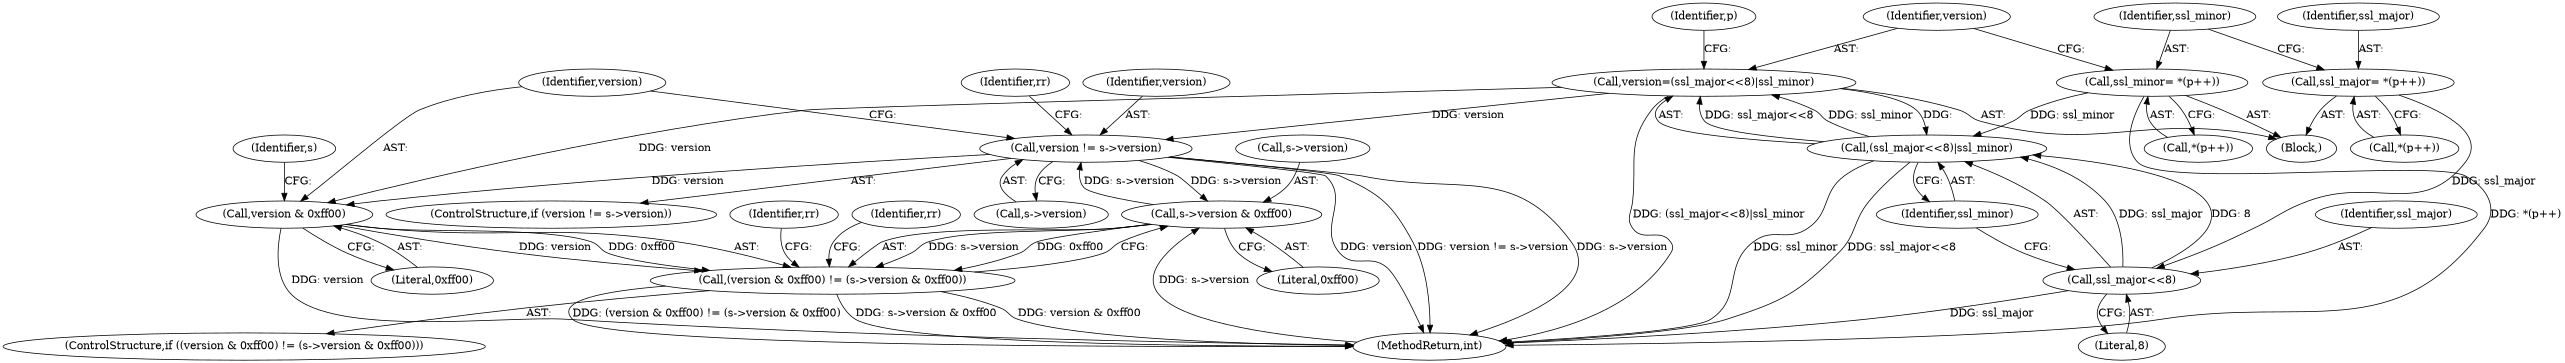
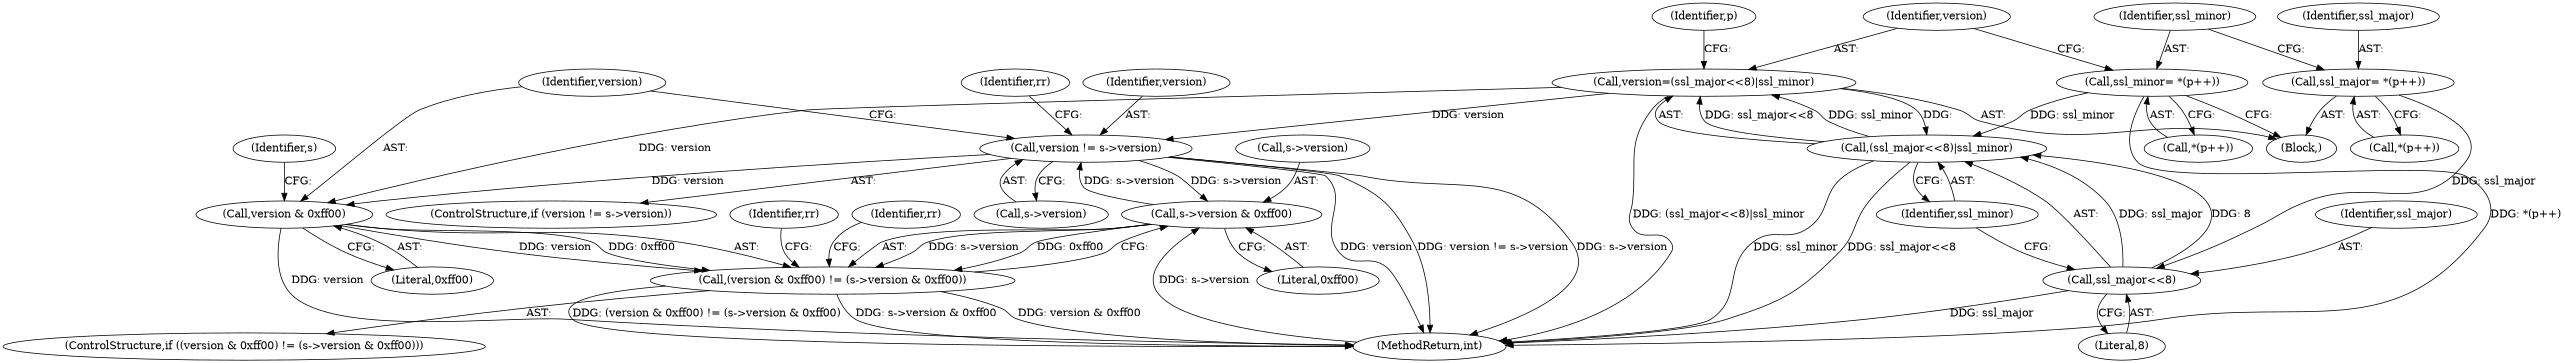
(2261, 116) -> (2261, 116)
